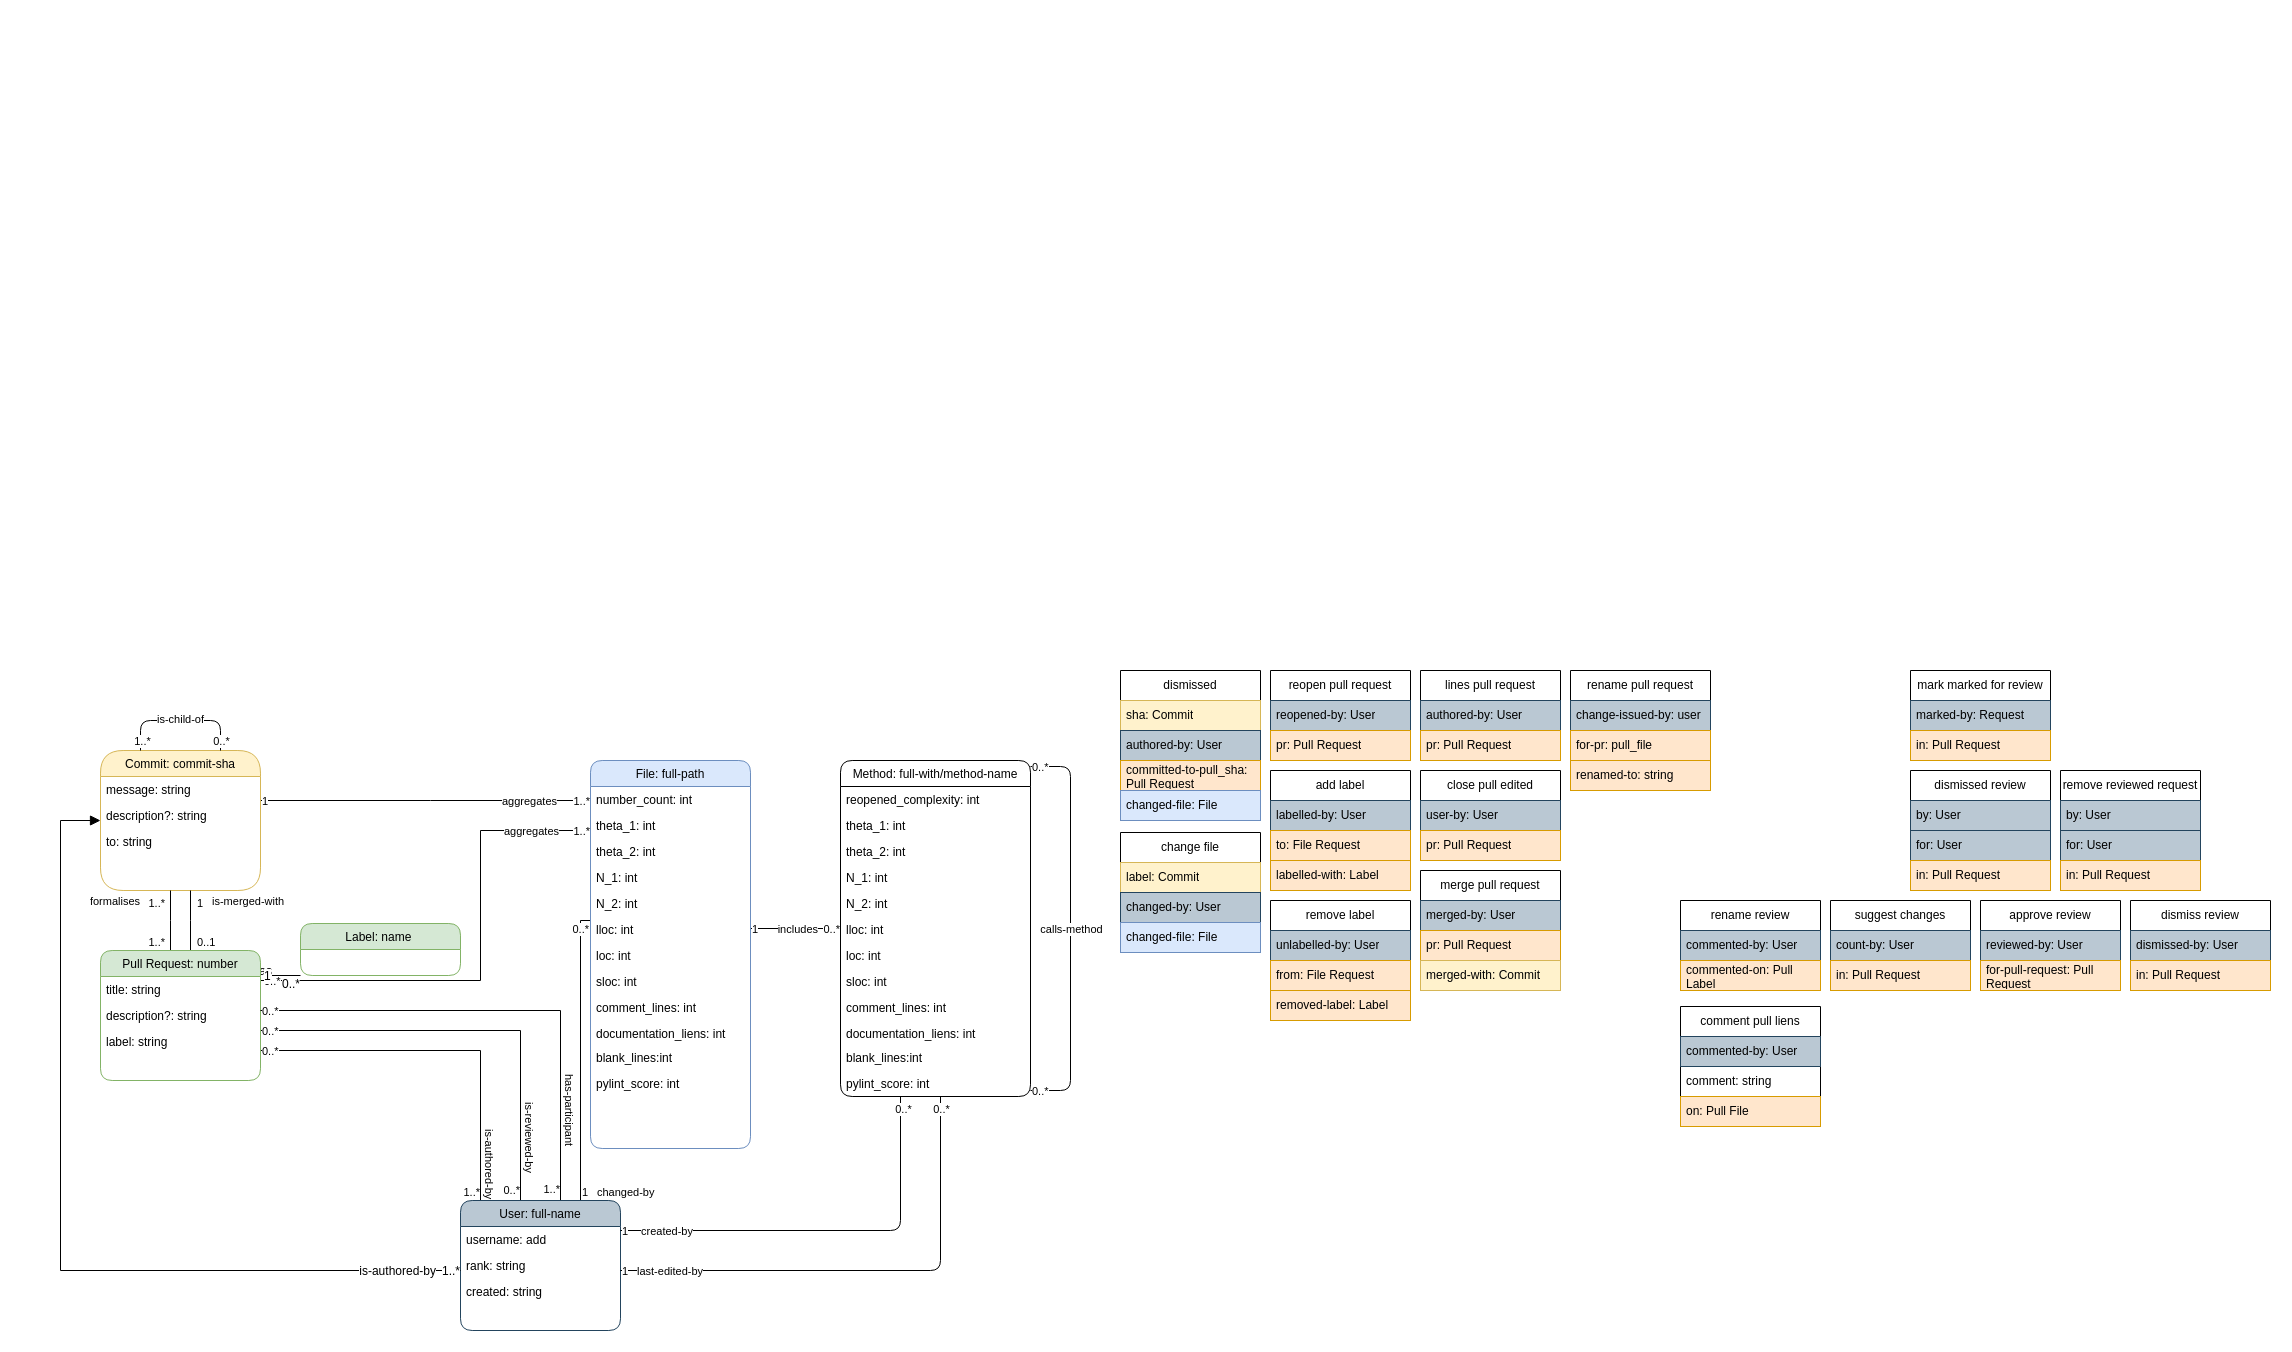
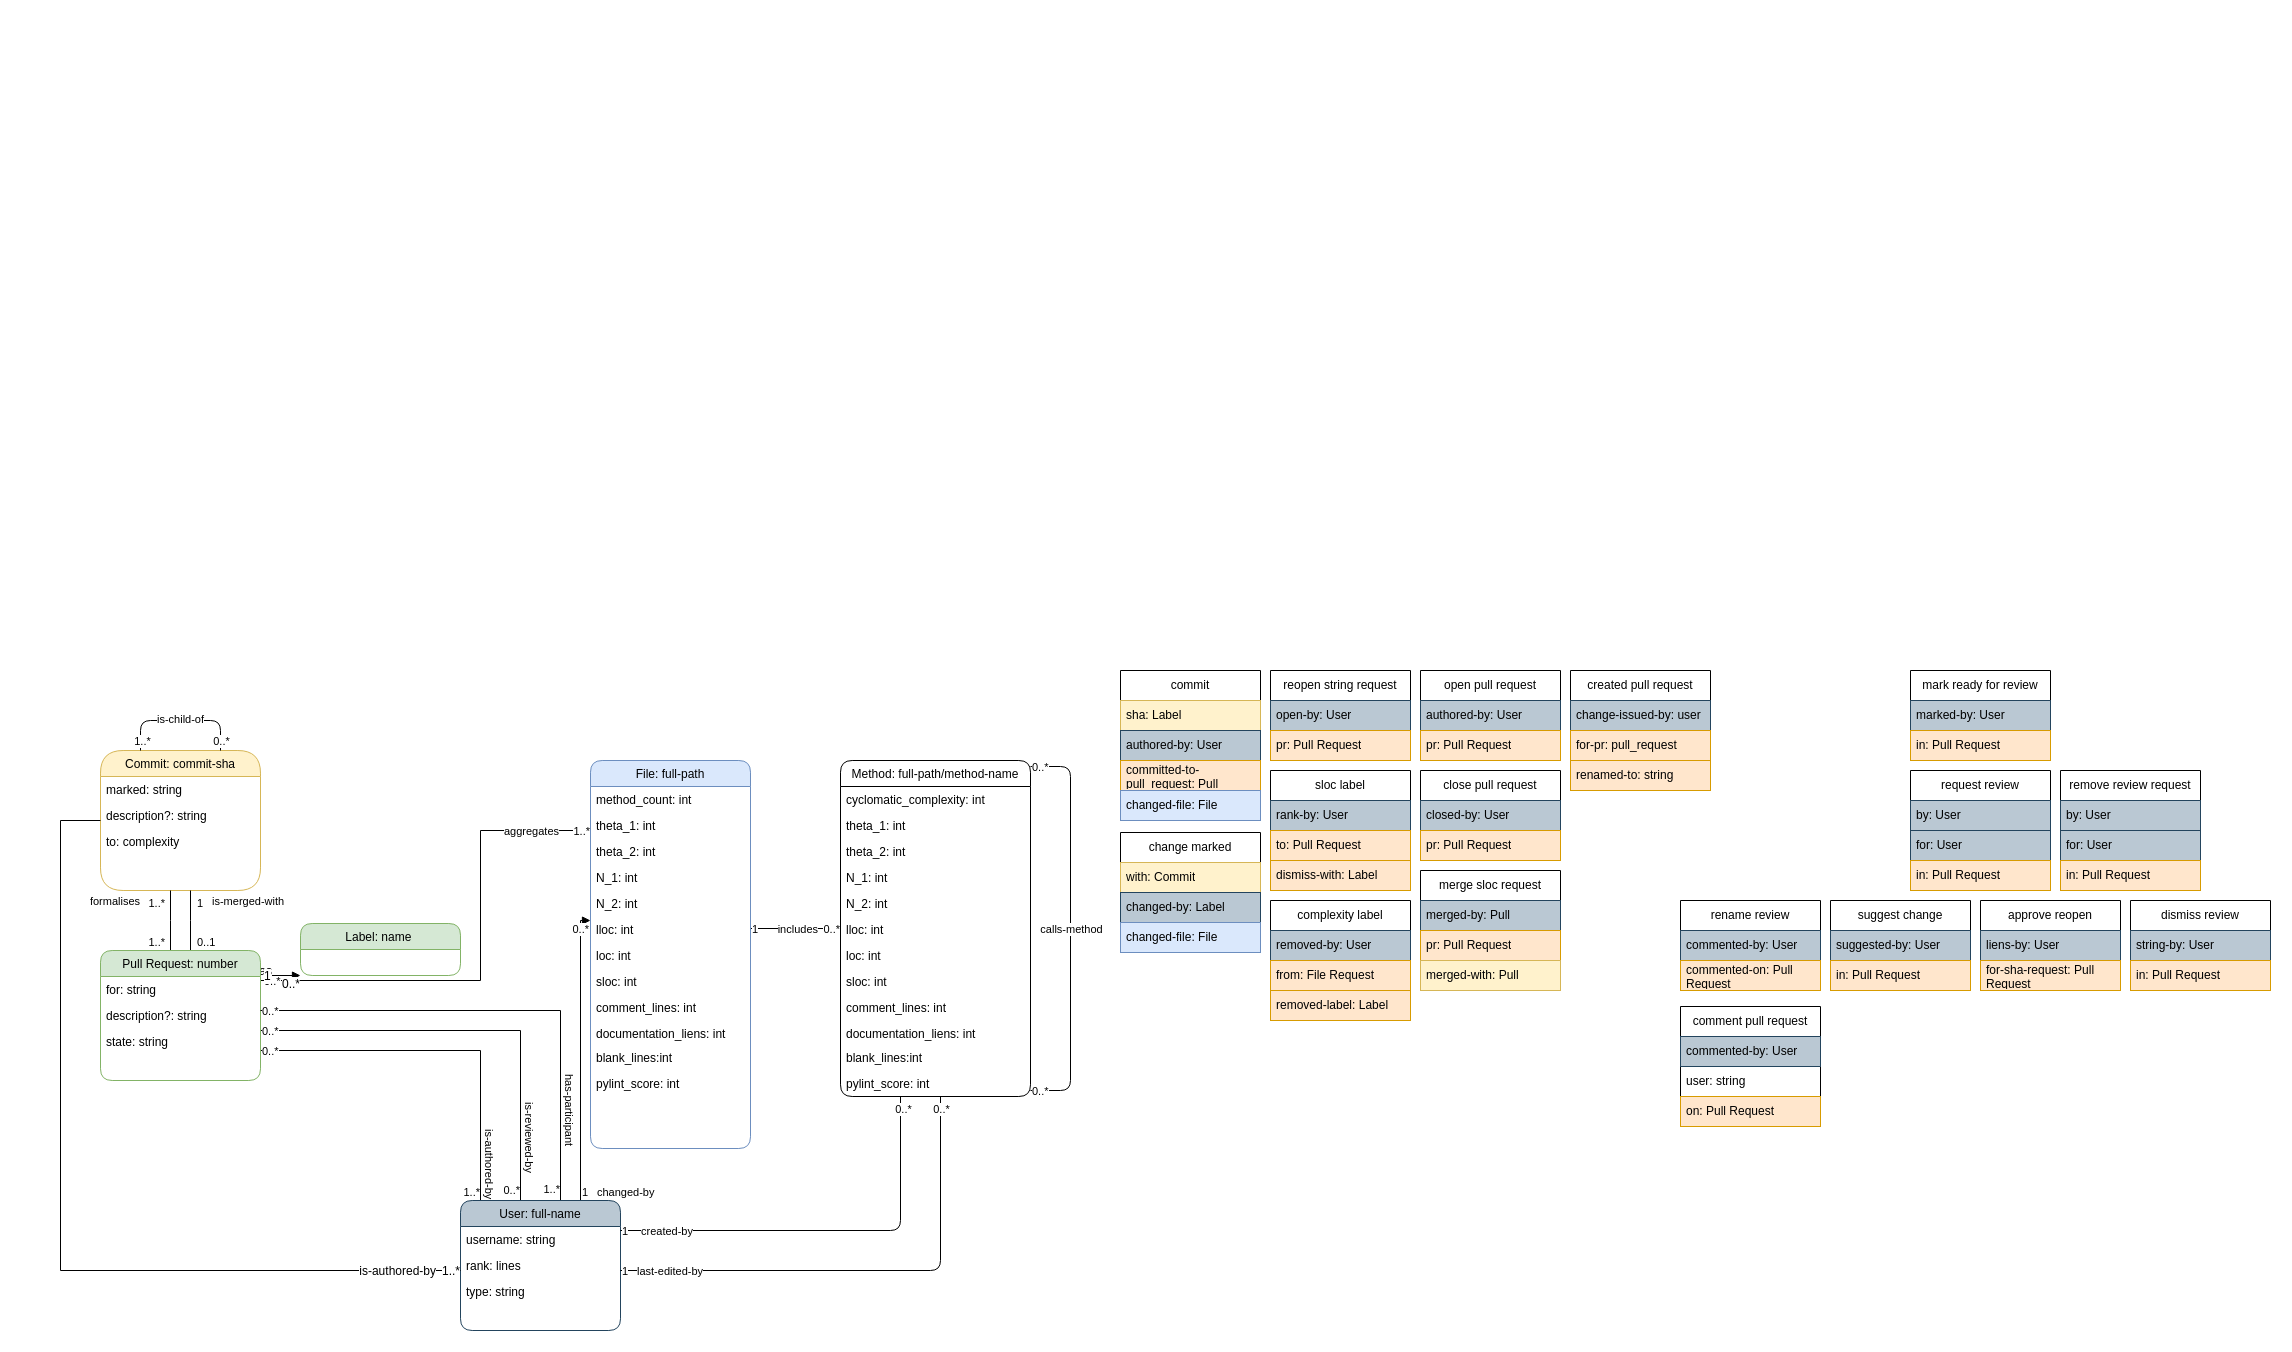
(1191, 686) -> (1191, 686)
(1341, 686) -> (1341, 686)
(1491, 686) -> (1491, 686)
(1641, 686) -> (1641, 686)
(1981, 686) -> (1981, 686)
(1159, 716) -> (1155, 716)
(1331, 716) -> (1317, 716)
(1974, 716) -> (1964, 716)
(1624, 746) -> (1637, 746)
(935, 774) -> (935, 774)
(1192, 776) -> (1192, 776)
(1341, 786) -> (1341, 786)
(1491, 786) -> (1491, 786)
(1981, 786) -> (1981, 786)
(2131, 786) -> (2131, 786)
(152, 790) -> (148, 790)
(648, 800) -> (648, 800)
(919, 800) -> (922, 800)
(425, 801) -> none
(1326, 816) -> (1317, 816)
(1467, 816) -> (1472, 816)
(89, 821) -> (93, 821)
(135, 842) -> (147, 842)
(1322, 846) -> (1322, 846)
(1191, 848) -> (1191, 848)
(1333, 876) -> (1331, 876)
(1162, 878) -> (1161, 878)
(1491, 886) -> (1491, 886)
(1177, 908) -> (1179, 908)
(1341, 916) -> (1341, 916)
(1474, 916) -> (1471, 916)
(1901, 916) -> (1901, 916)
(2051, 916) -> (2051, 916)
(583, 921) -> (581, 923)
(1333, 946) -> (1327, 946)
(1880, 946) -> (1894, 946)
(2039, 946) -> (2027, 946)
(2191, 946) -> (2182, 946)
(294, 976) -> (291, 976)
(1484, 976) -> (1476, 976)
(1752, 976) -> (1752, 976)
(2052, 976) -> (2052, 976)
(142, 990) -> (138, 990)
(1751, 1022) -> (1751, 1022)
(142, 1042) -> (145, 1042)
(1732, 1082) -> (1722, 1082)
(1719, 1112) -> (1732, 1112)
(507, 1240) -> (515, 1240)
(502, 1266) -> (497, 1266)
(512, 1292) -> (502, 1292)
